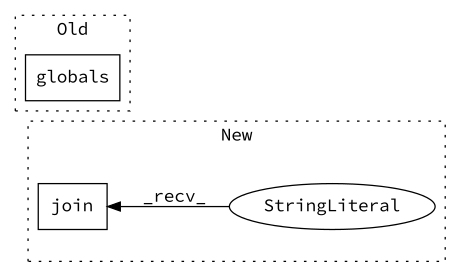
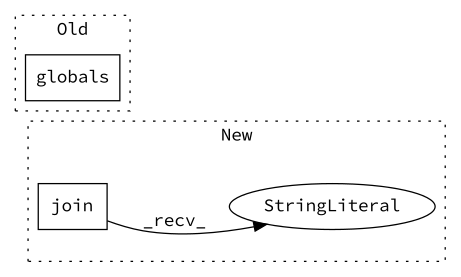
(175, 207) -> (180, 234)
